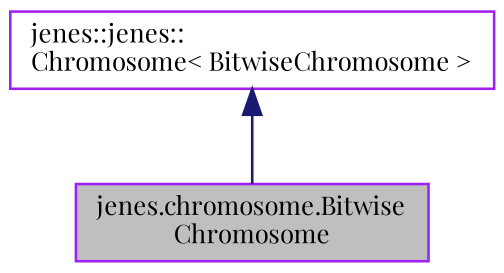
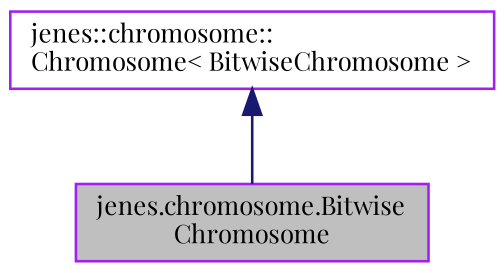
(252, 50) -> (252, 50)
